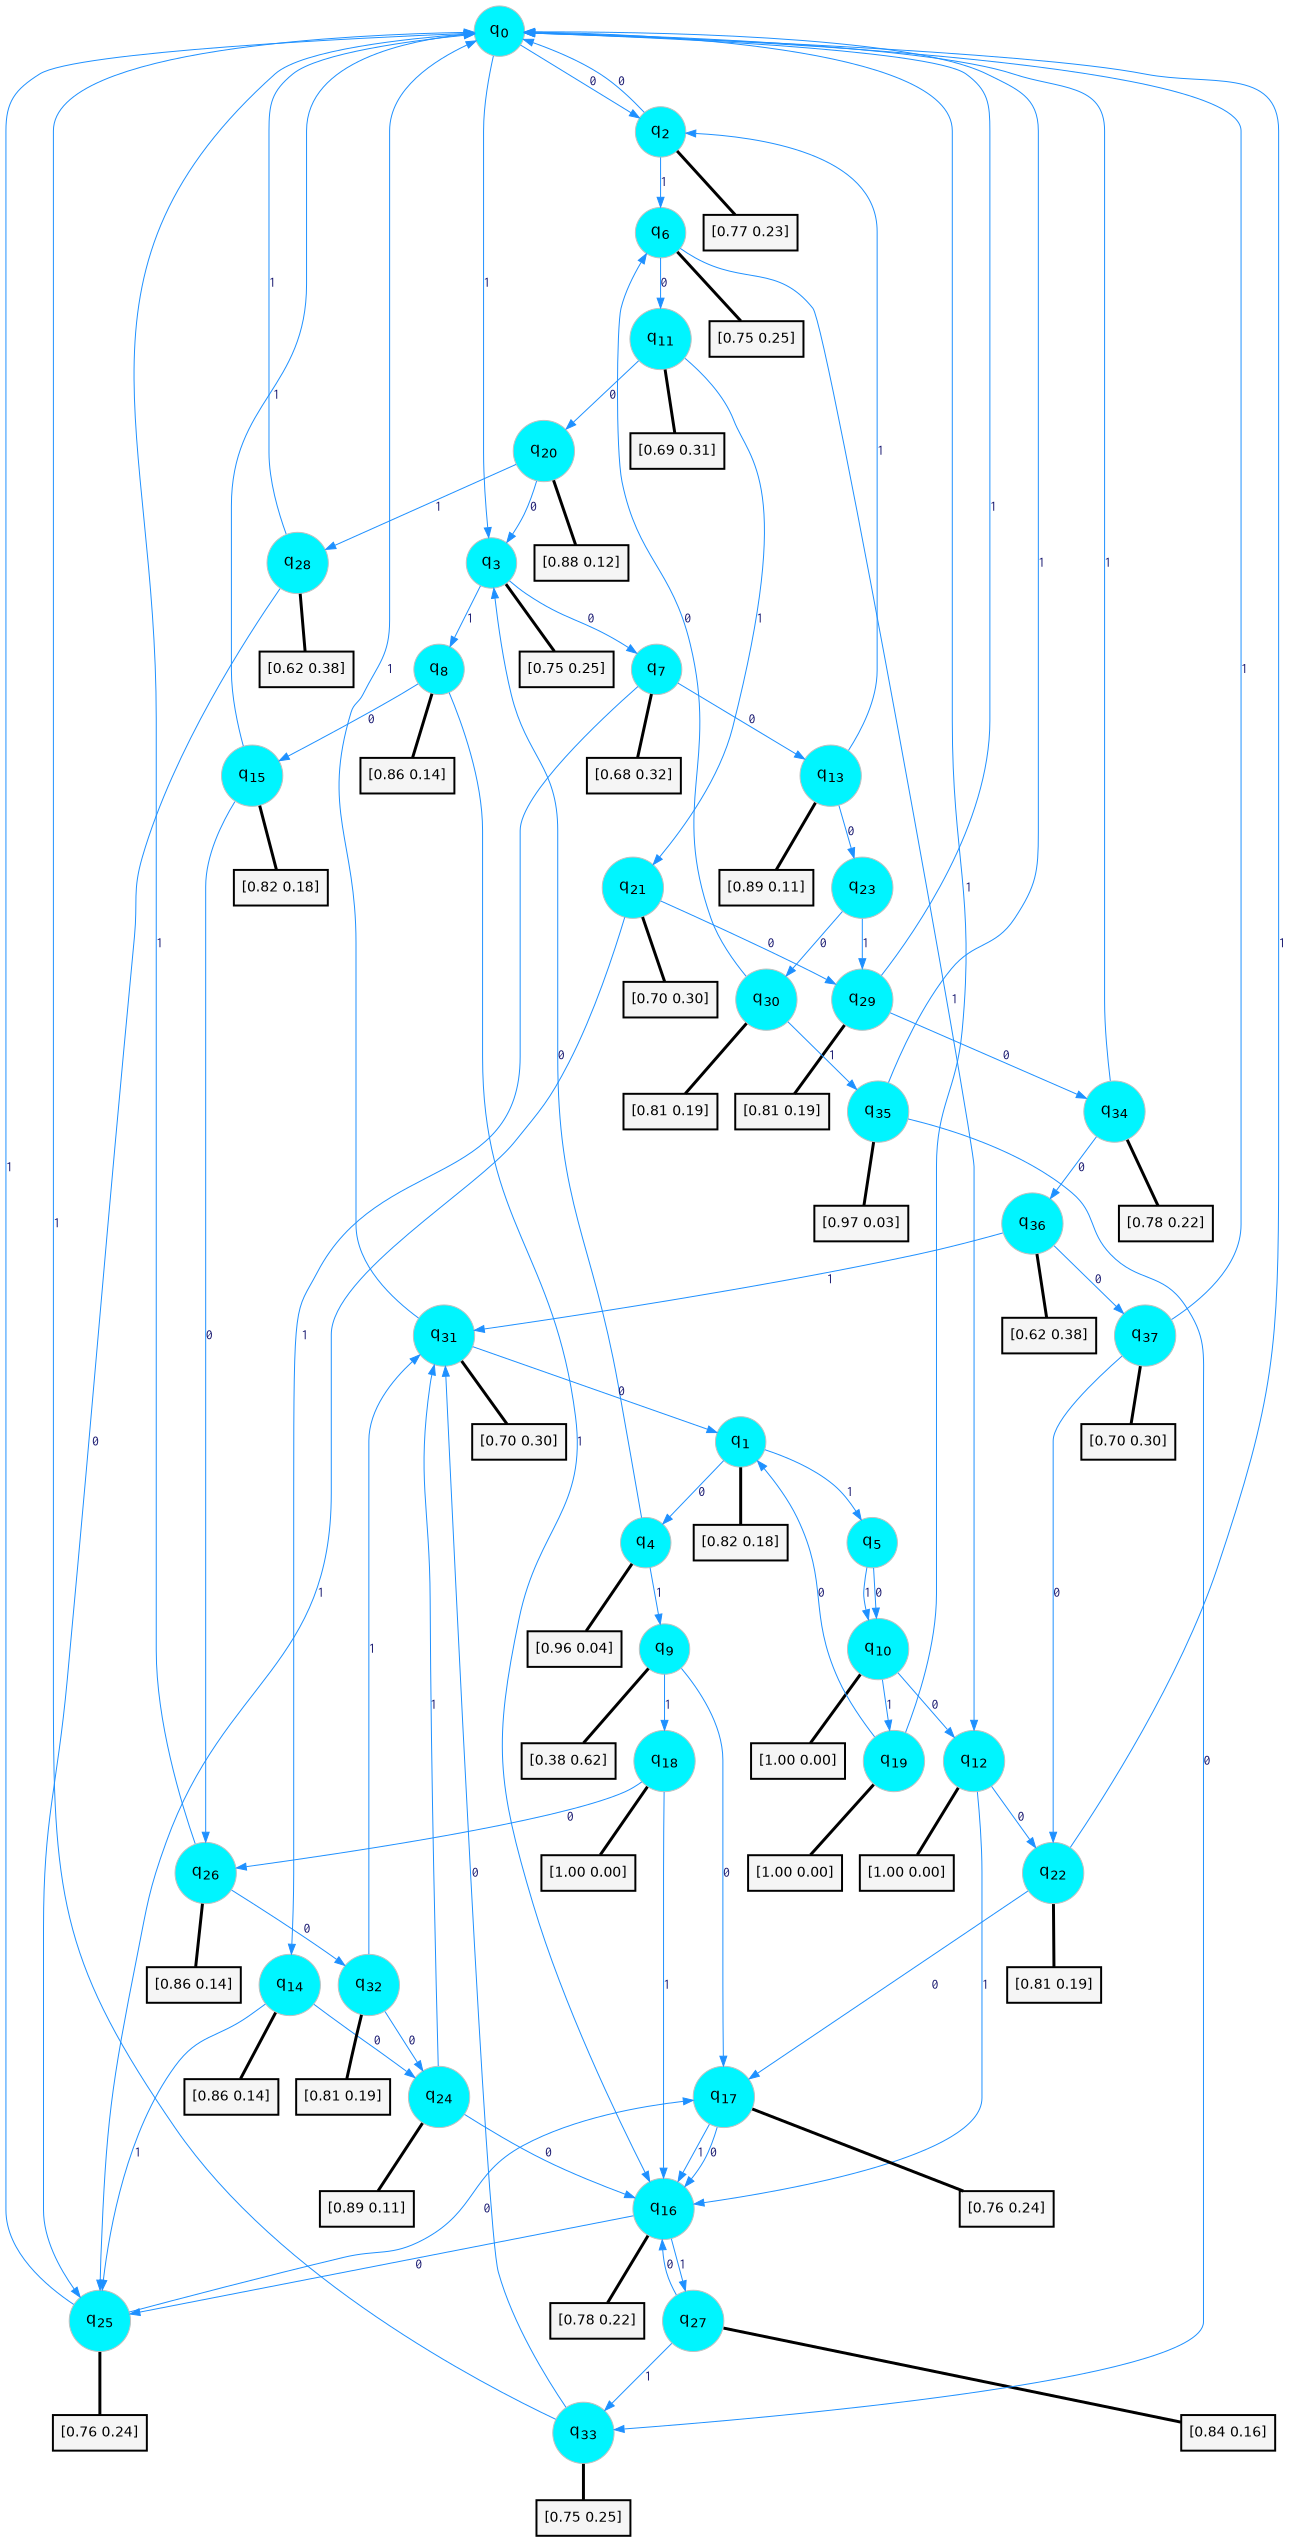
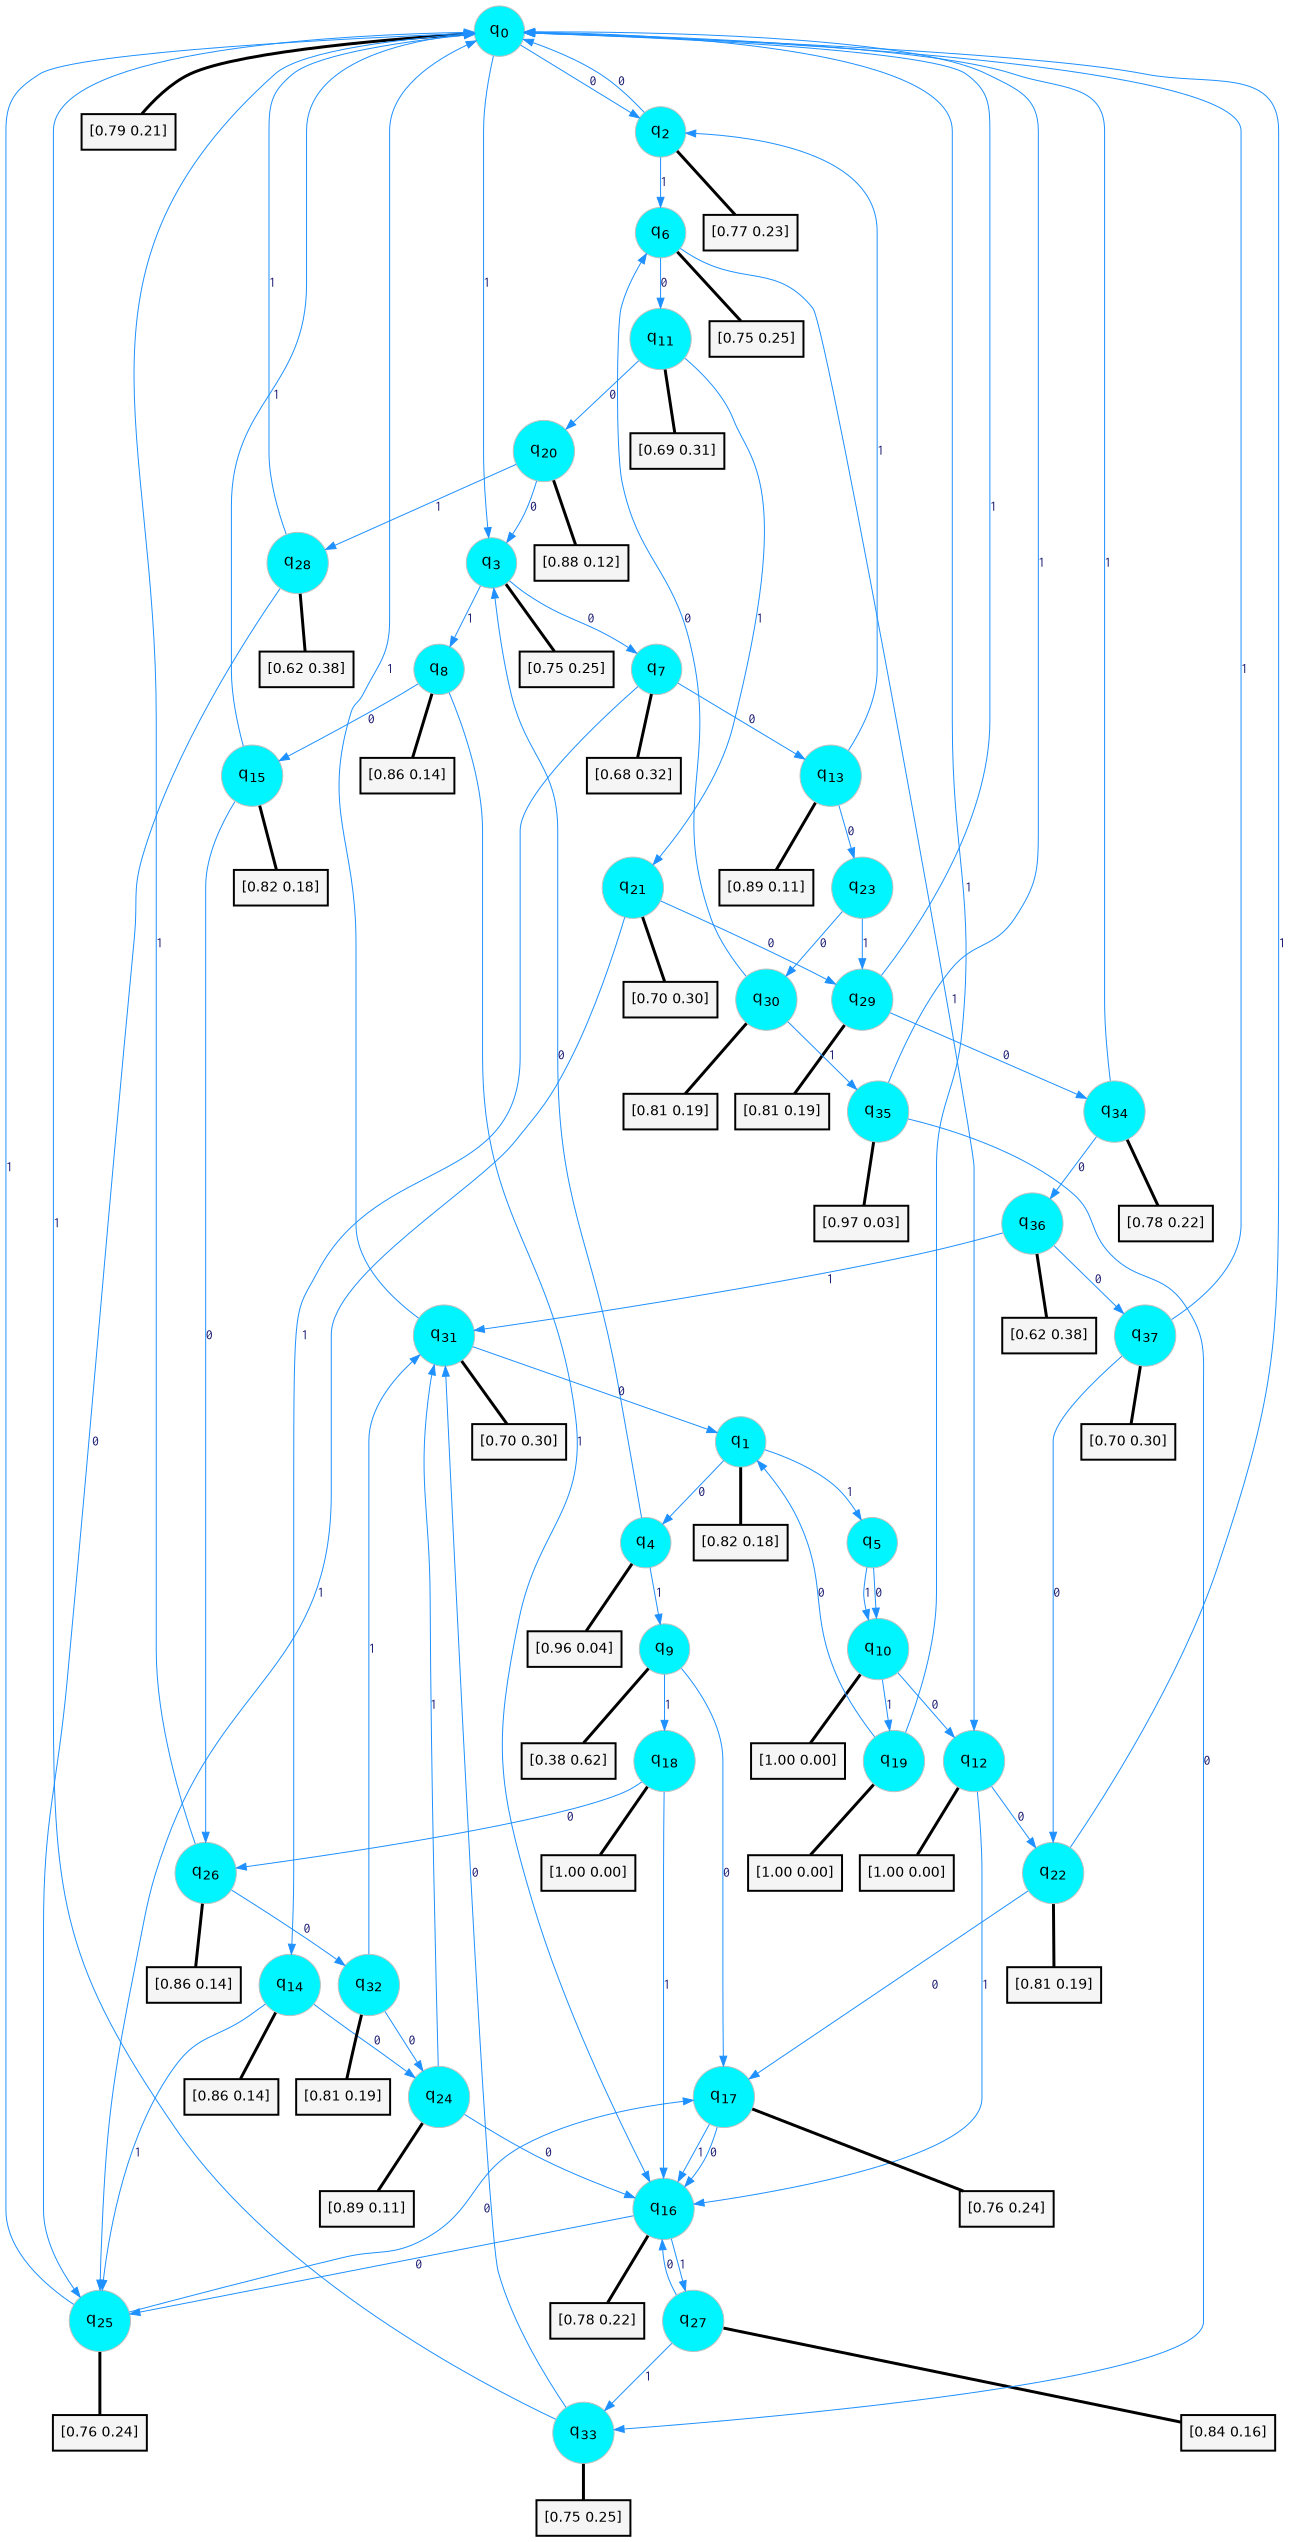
none -> (129, 132)
